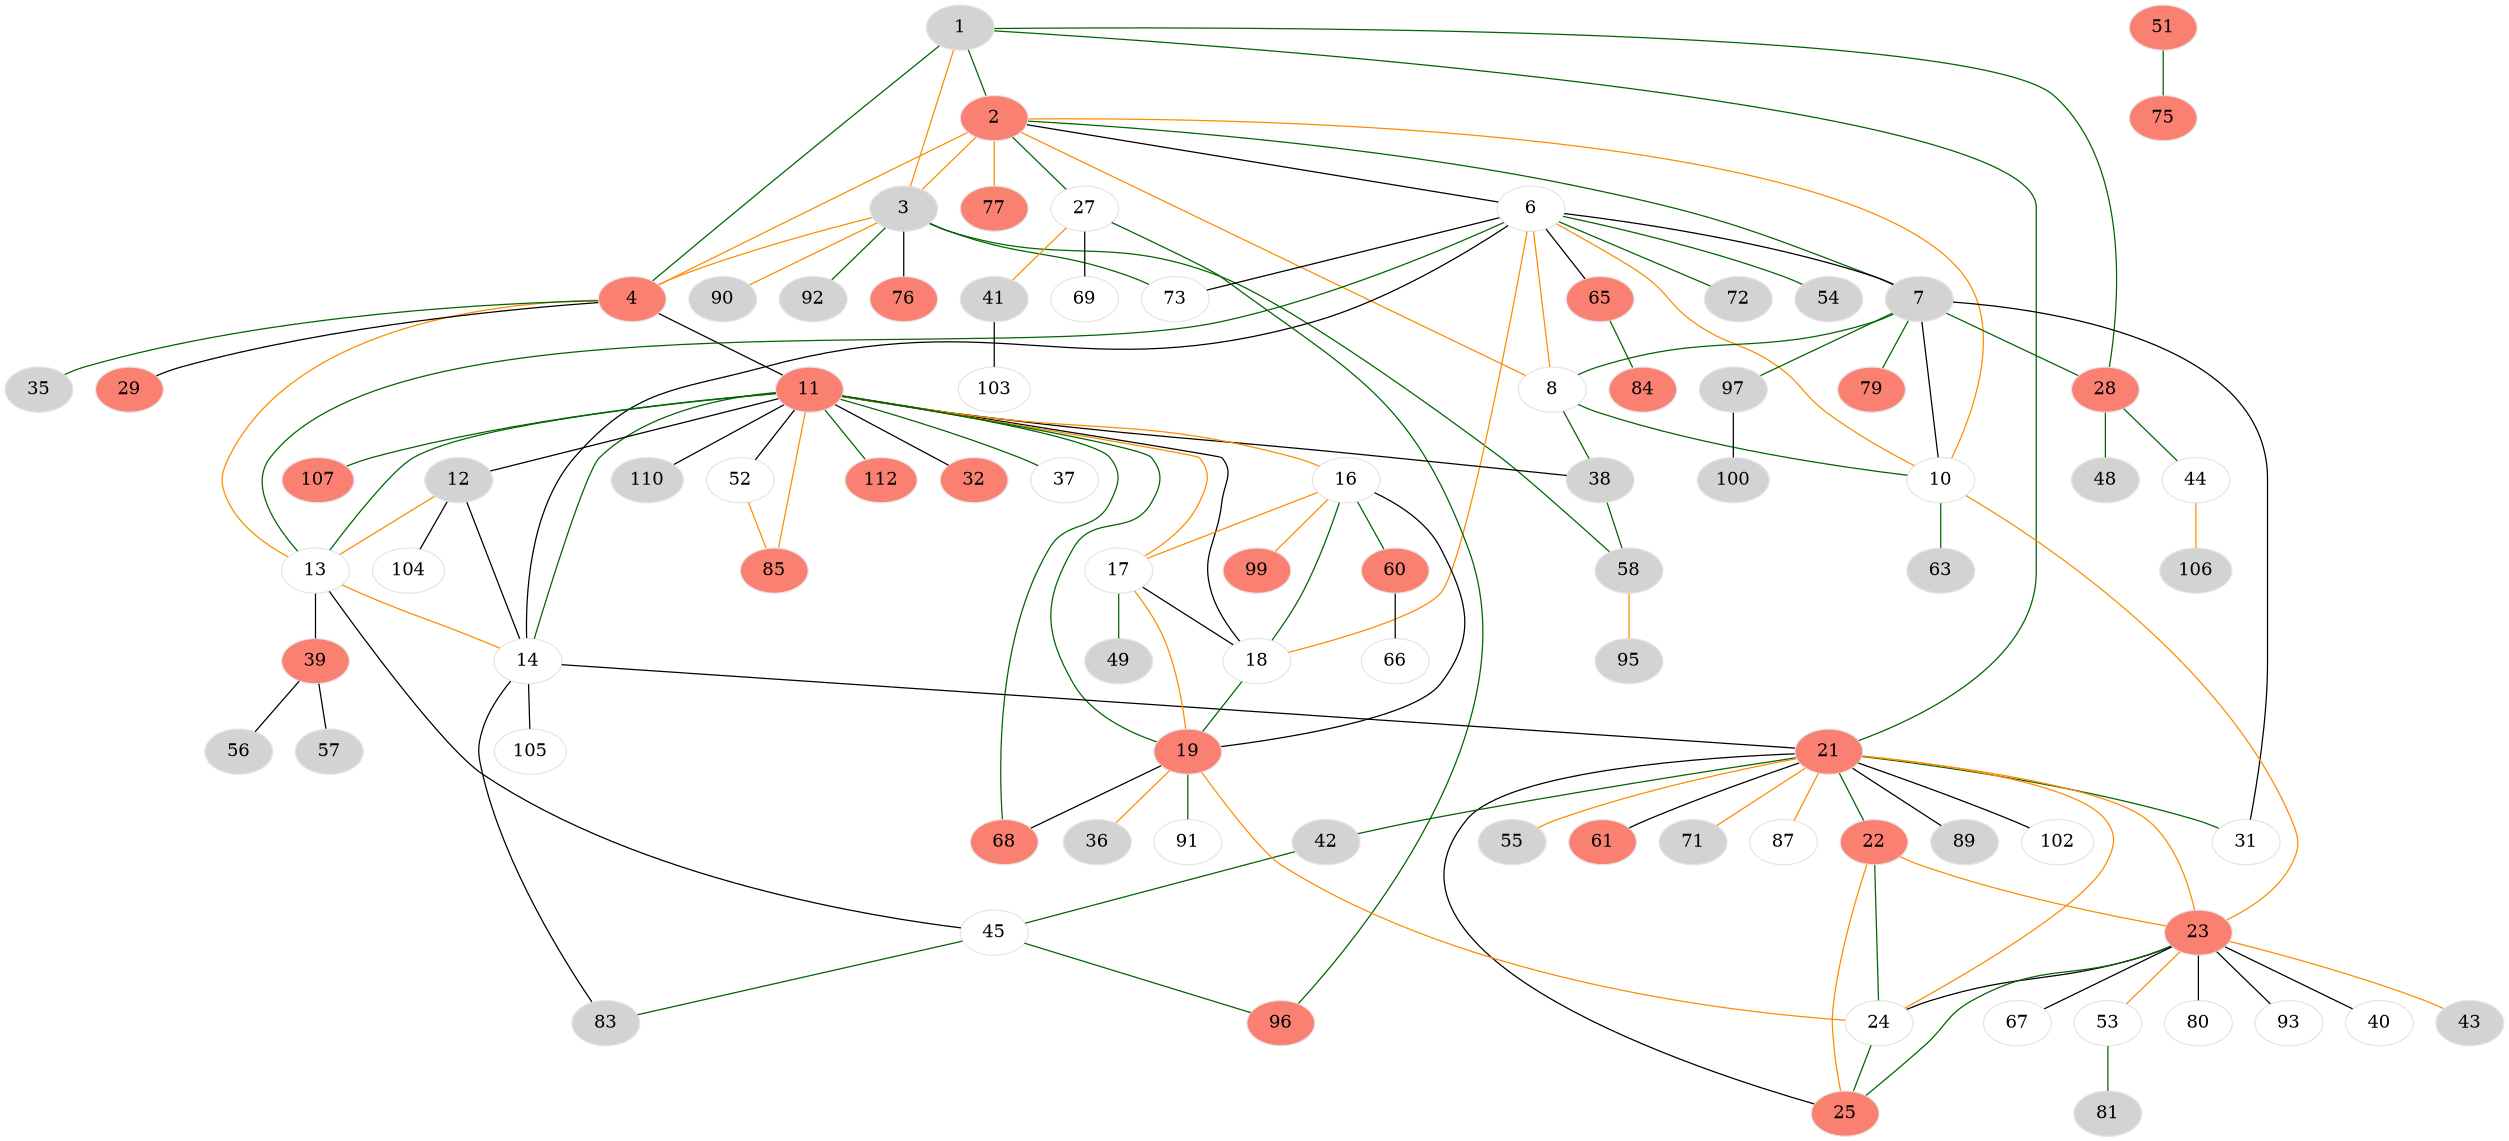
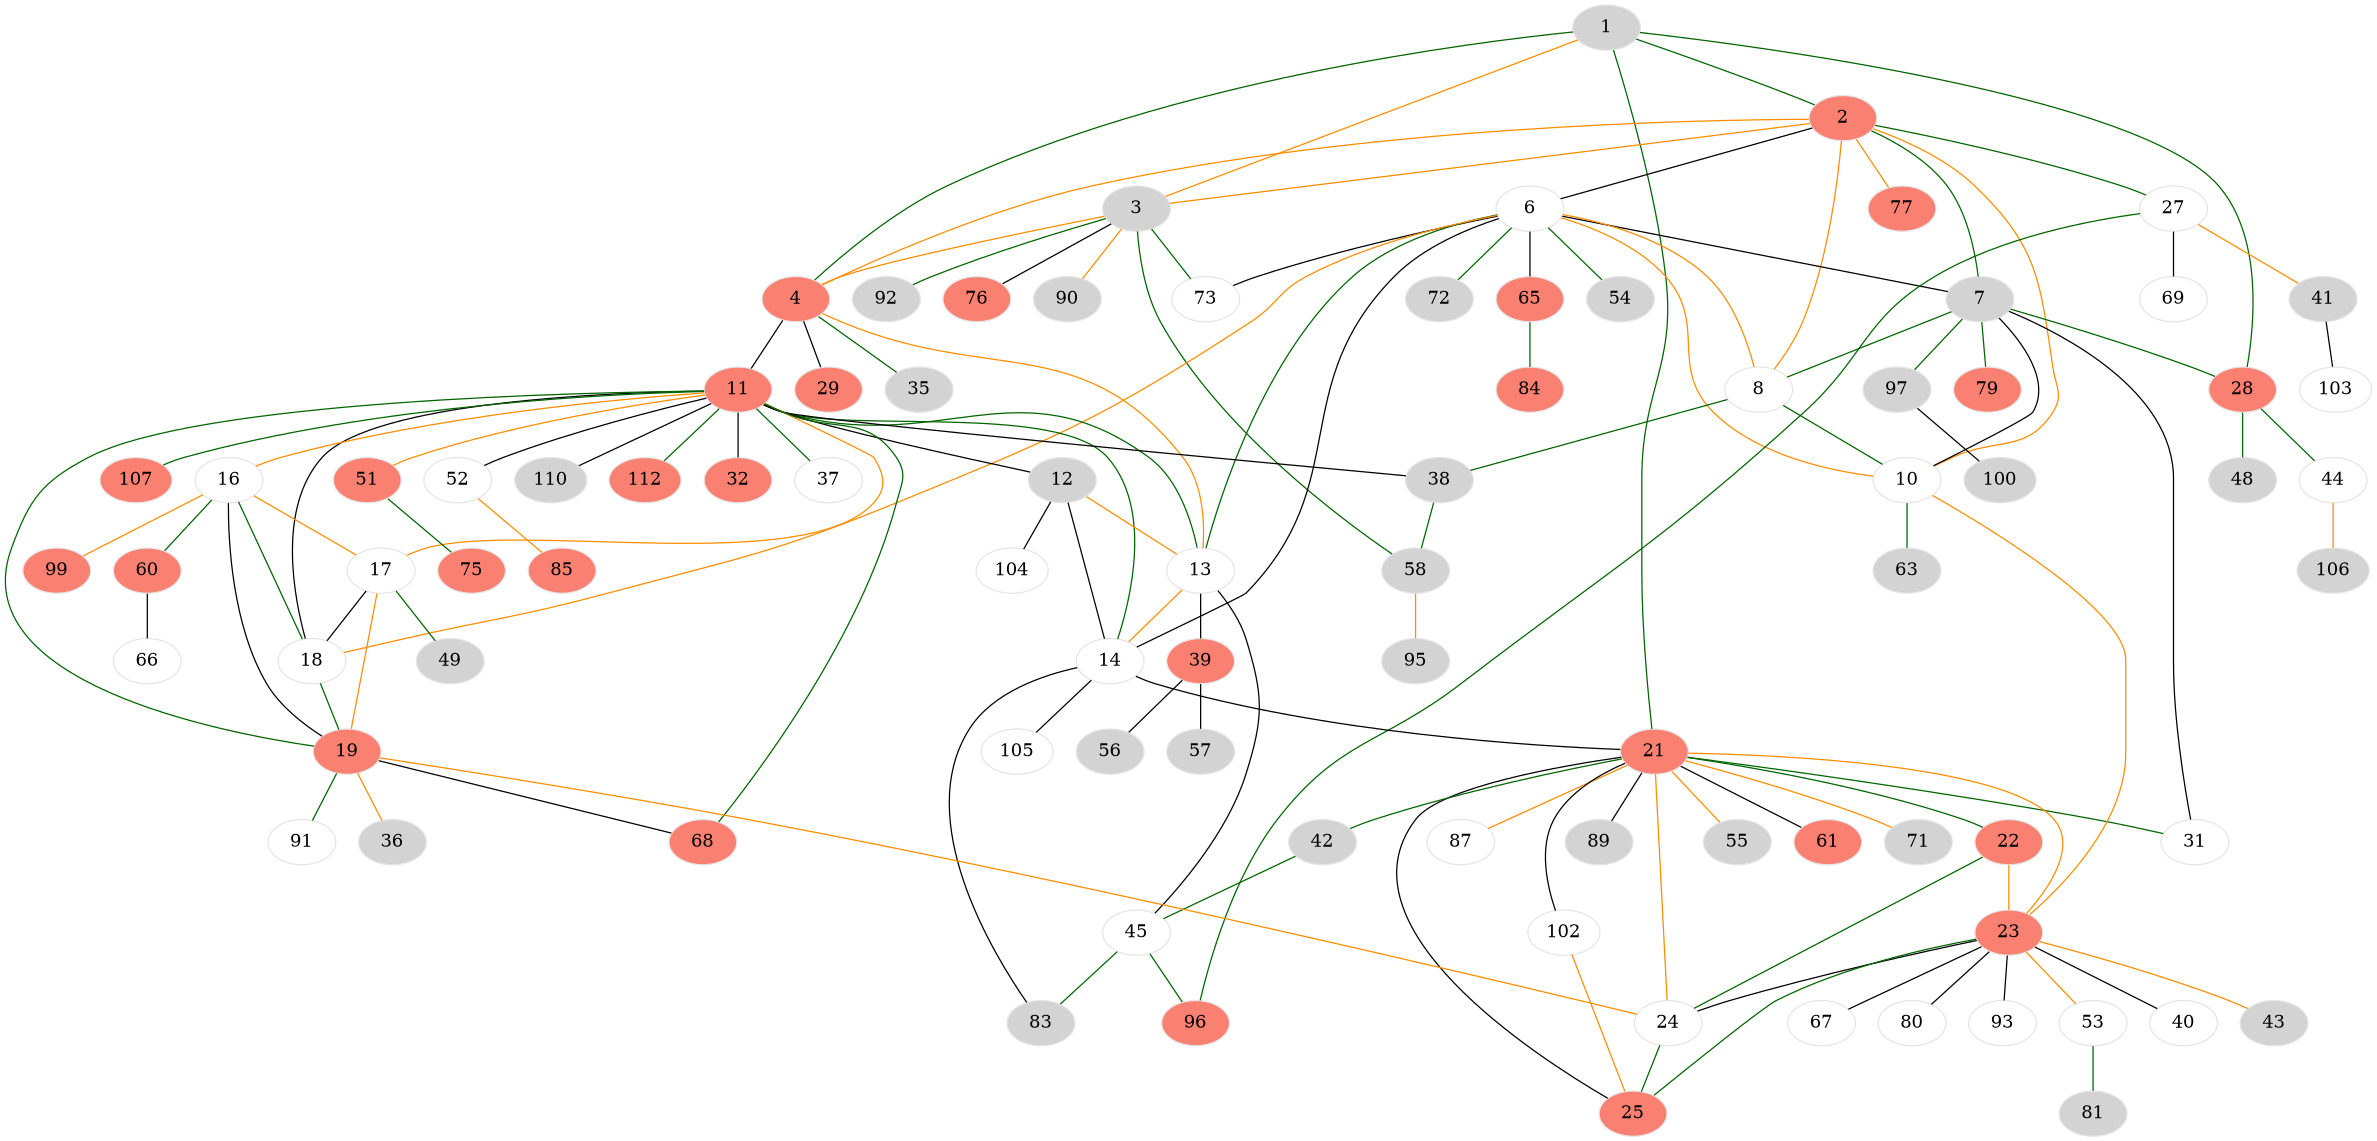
(792, 480) -> (547, 422)
(1838, 976) -> (1598, 1023)
